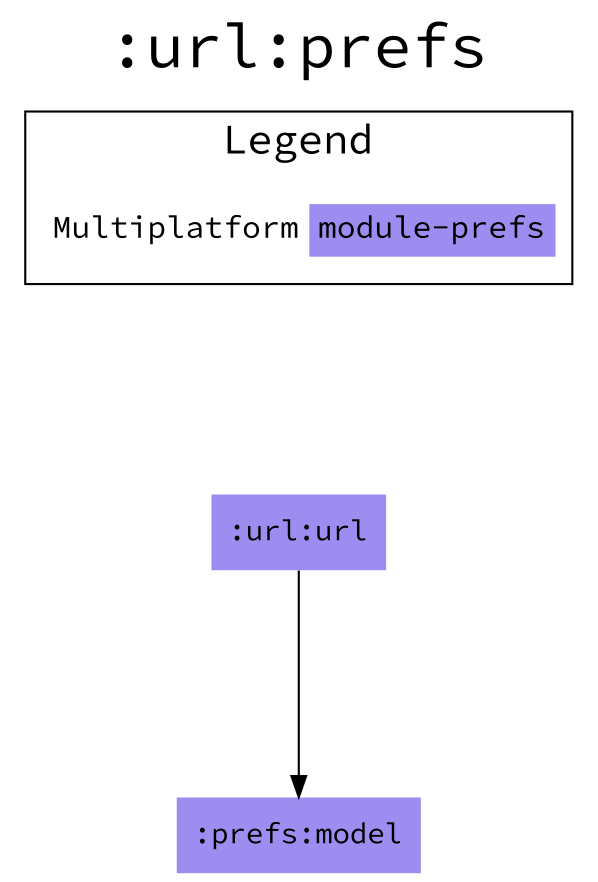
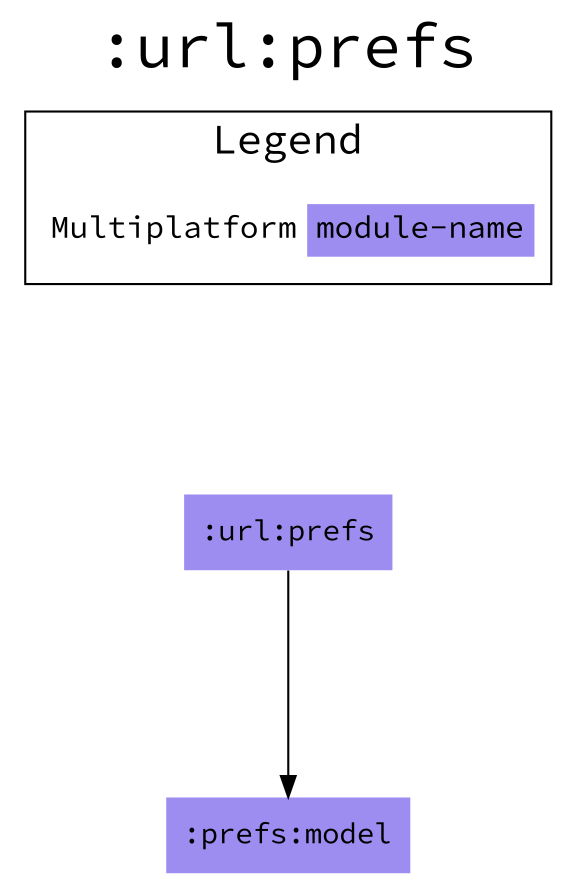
(432, 228) -> (421, 228)
(299, 532) -> (288, 532)
